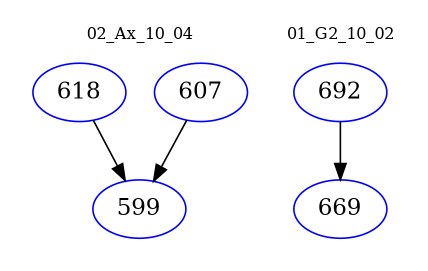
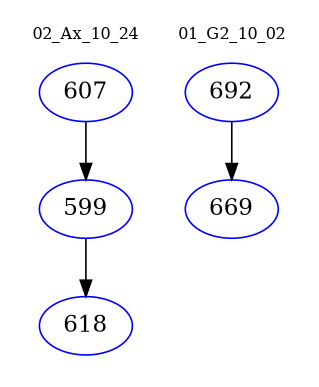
(140, 35) -> (86, 35)
(105, 143) -> (86, 259)
